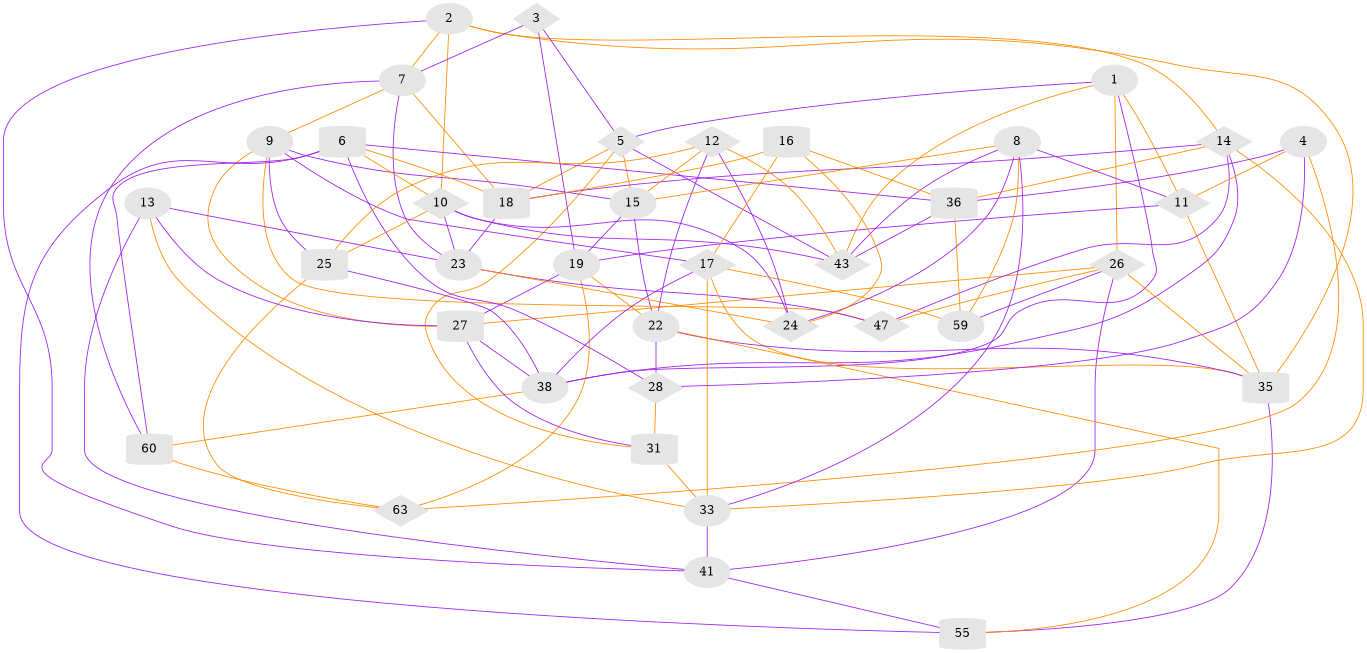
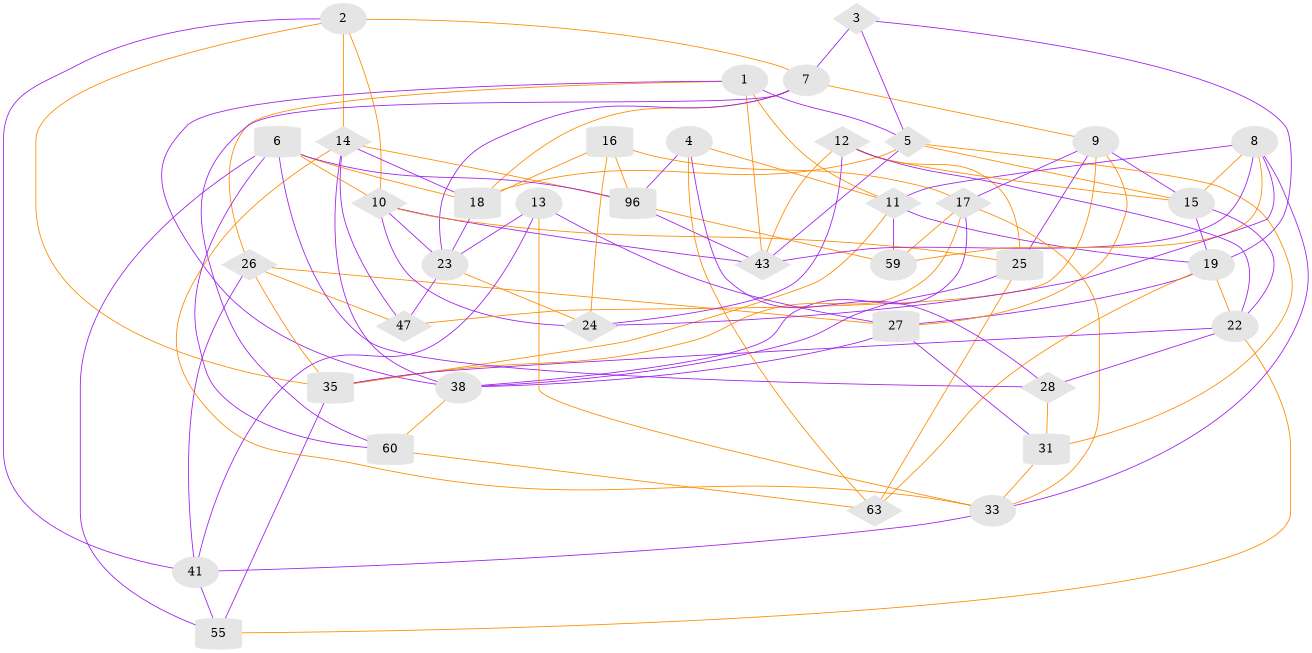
(954, 203) -> (633, 203)
(1041, 294) -> (893, 234)
